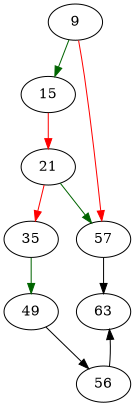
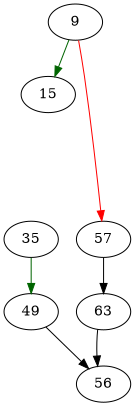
(48, 167) -> none
(110, 353) -> (97, 343)
